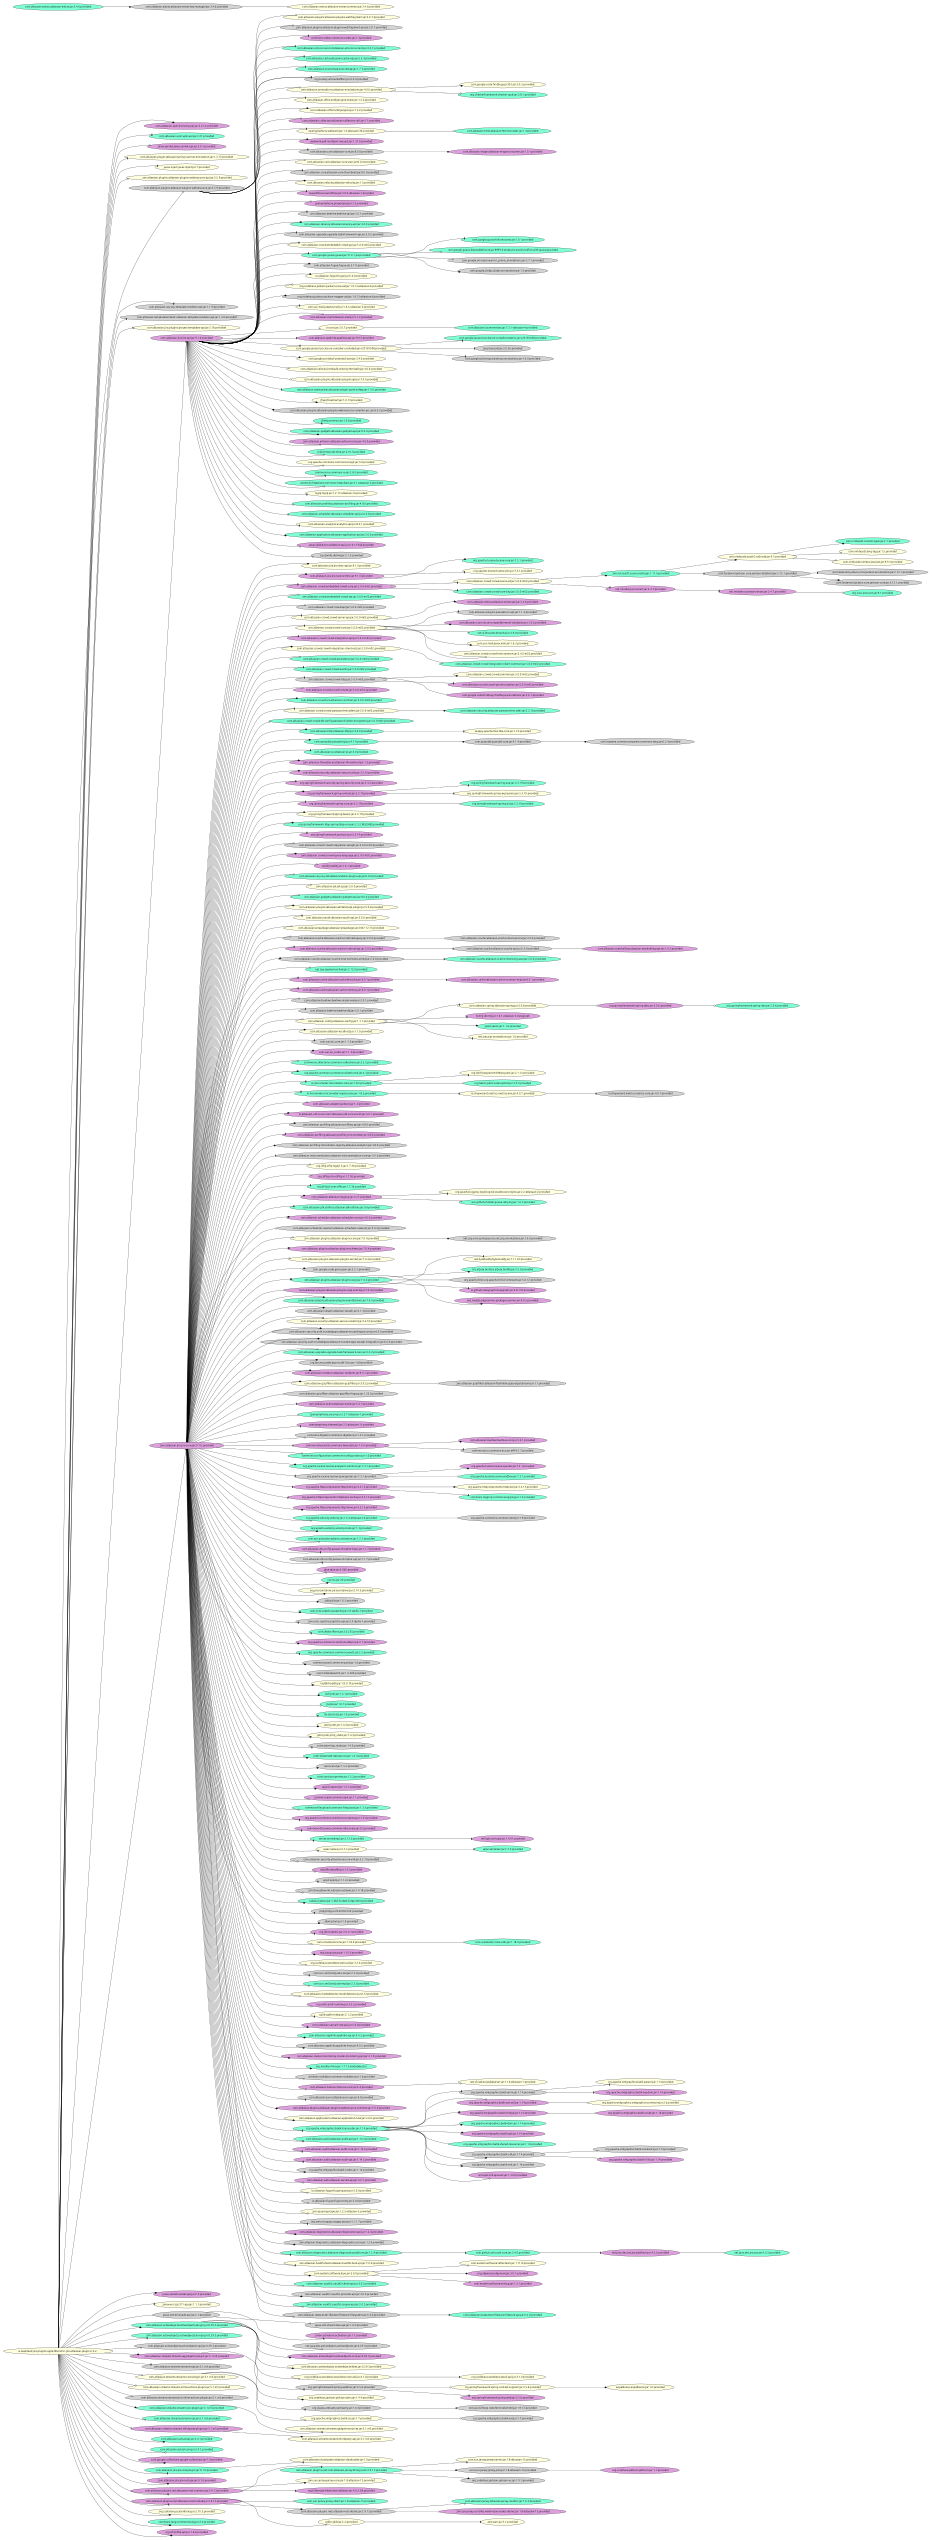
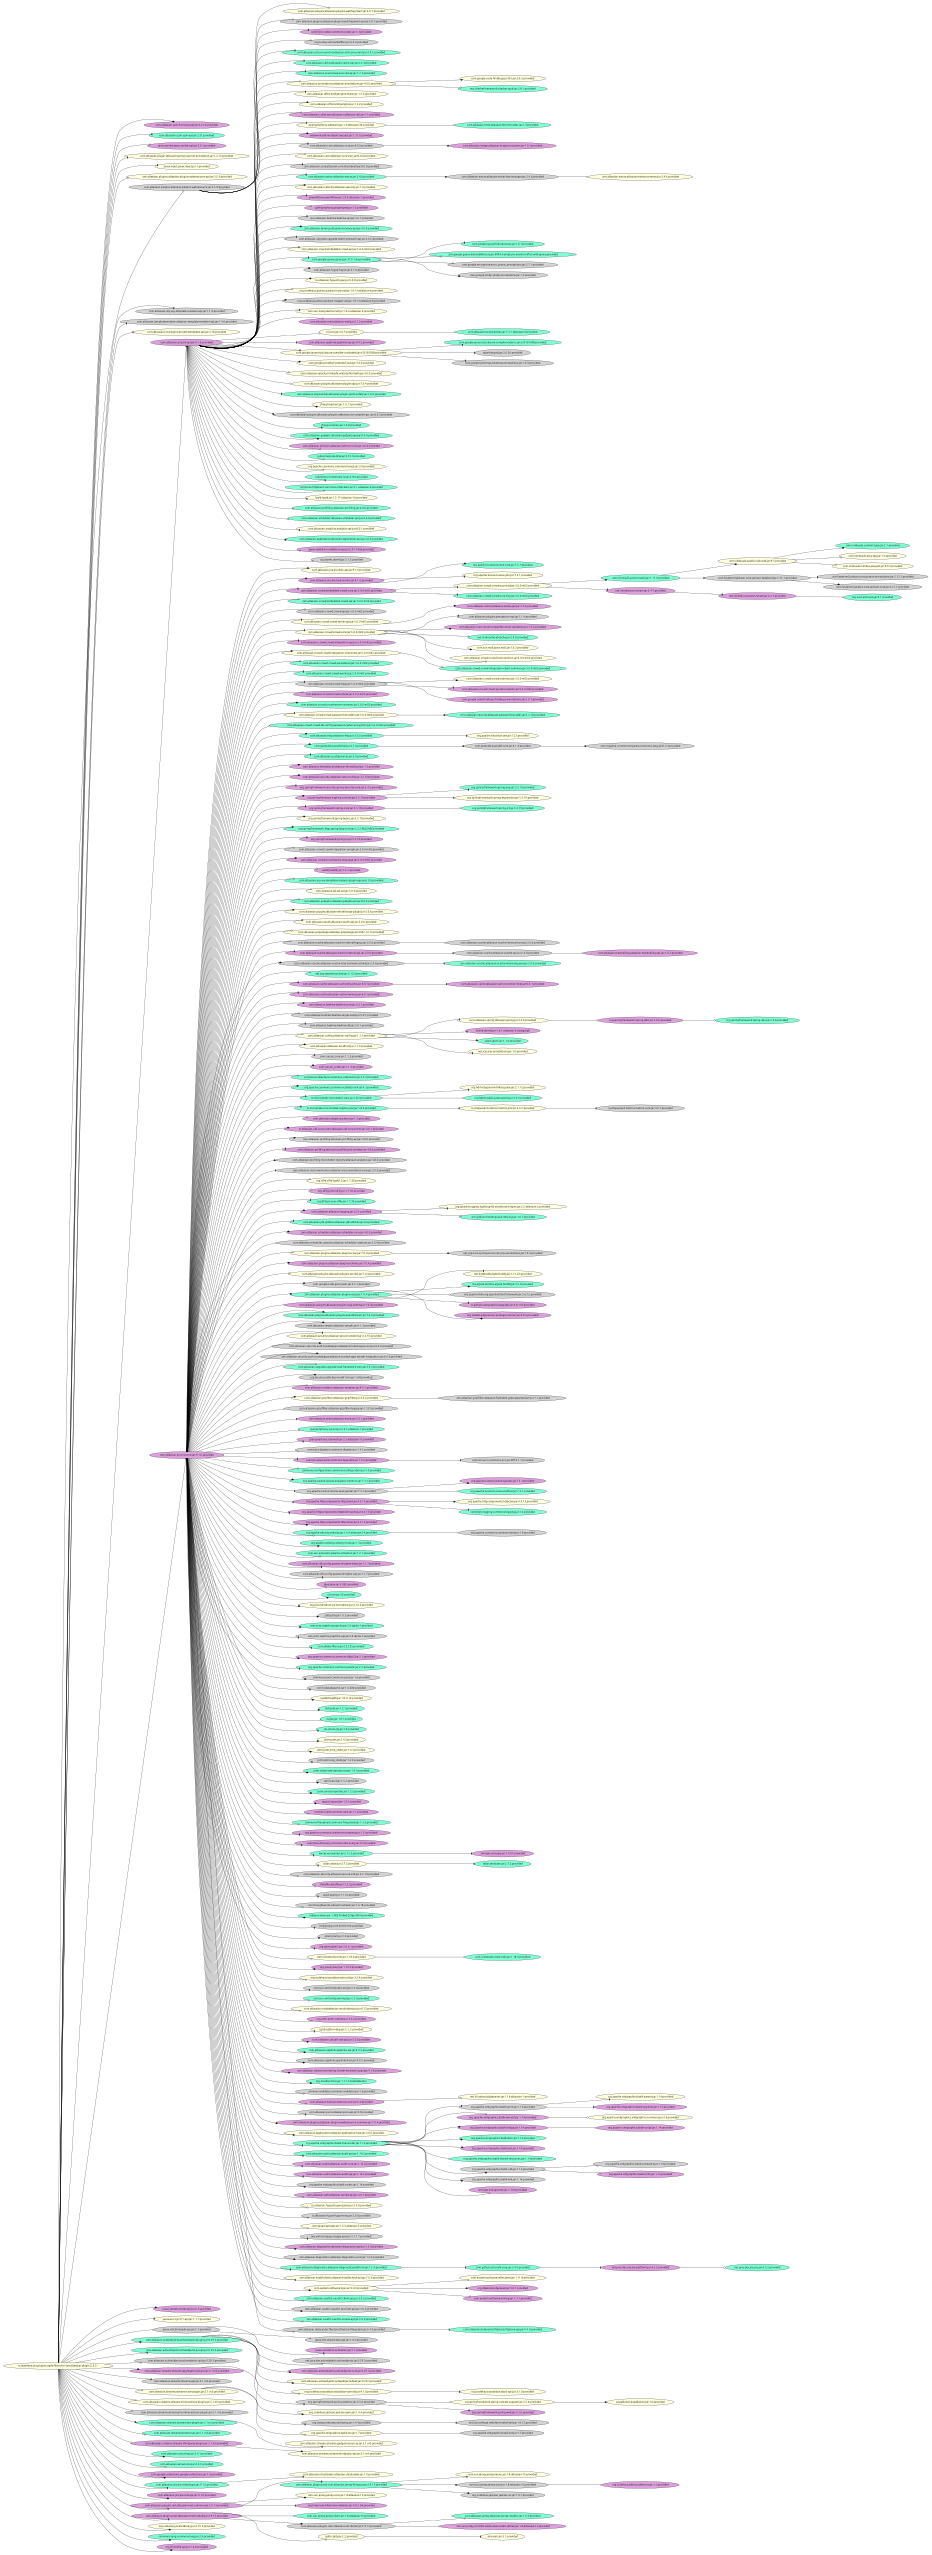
(257, 212) -> (257, 265)
(503, 731) -> (503, 736)
(240, 1390) -> (240, 1404)
(422, 1443) -> (202, 1204)
